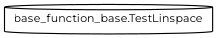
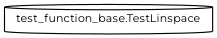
(109, 19) -> (109, 19)
